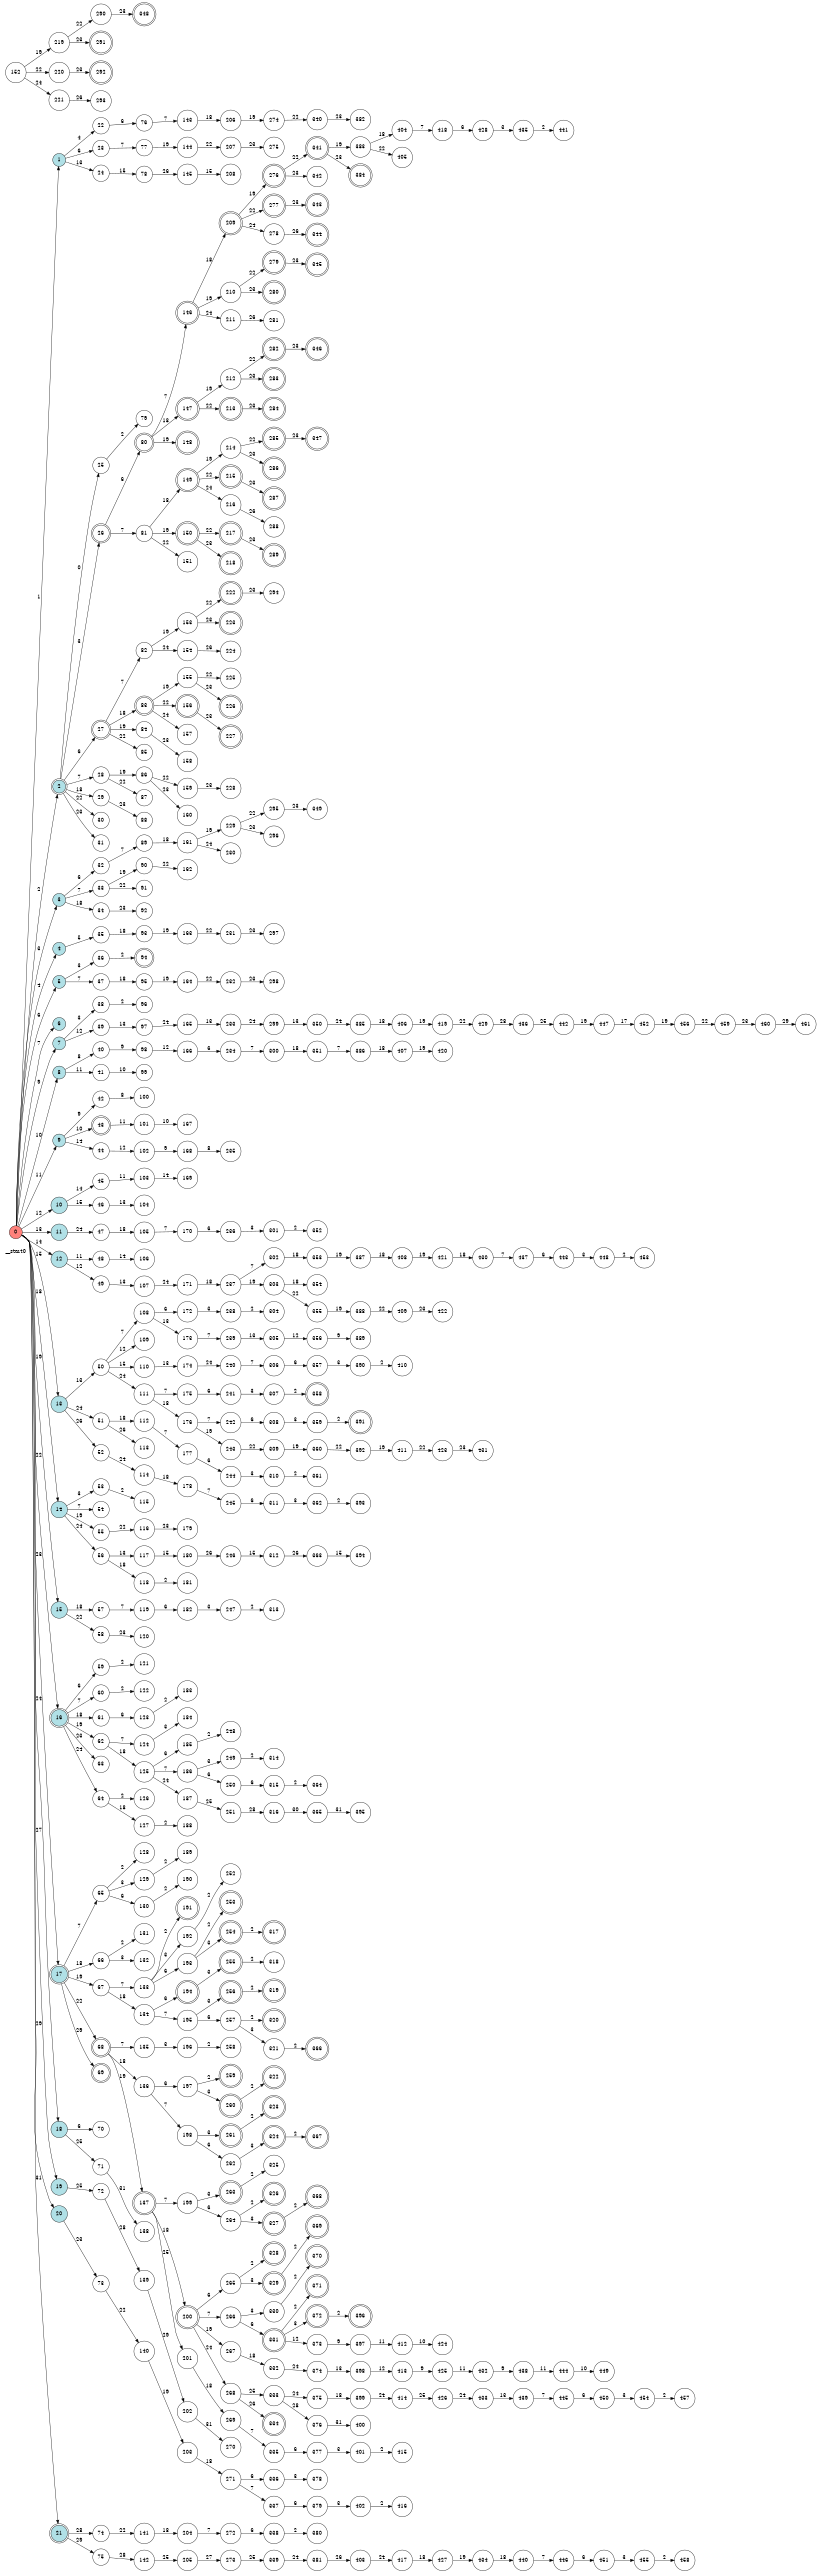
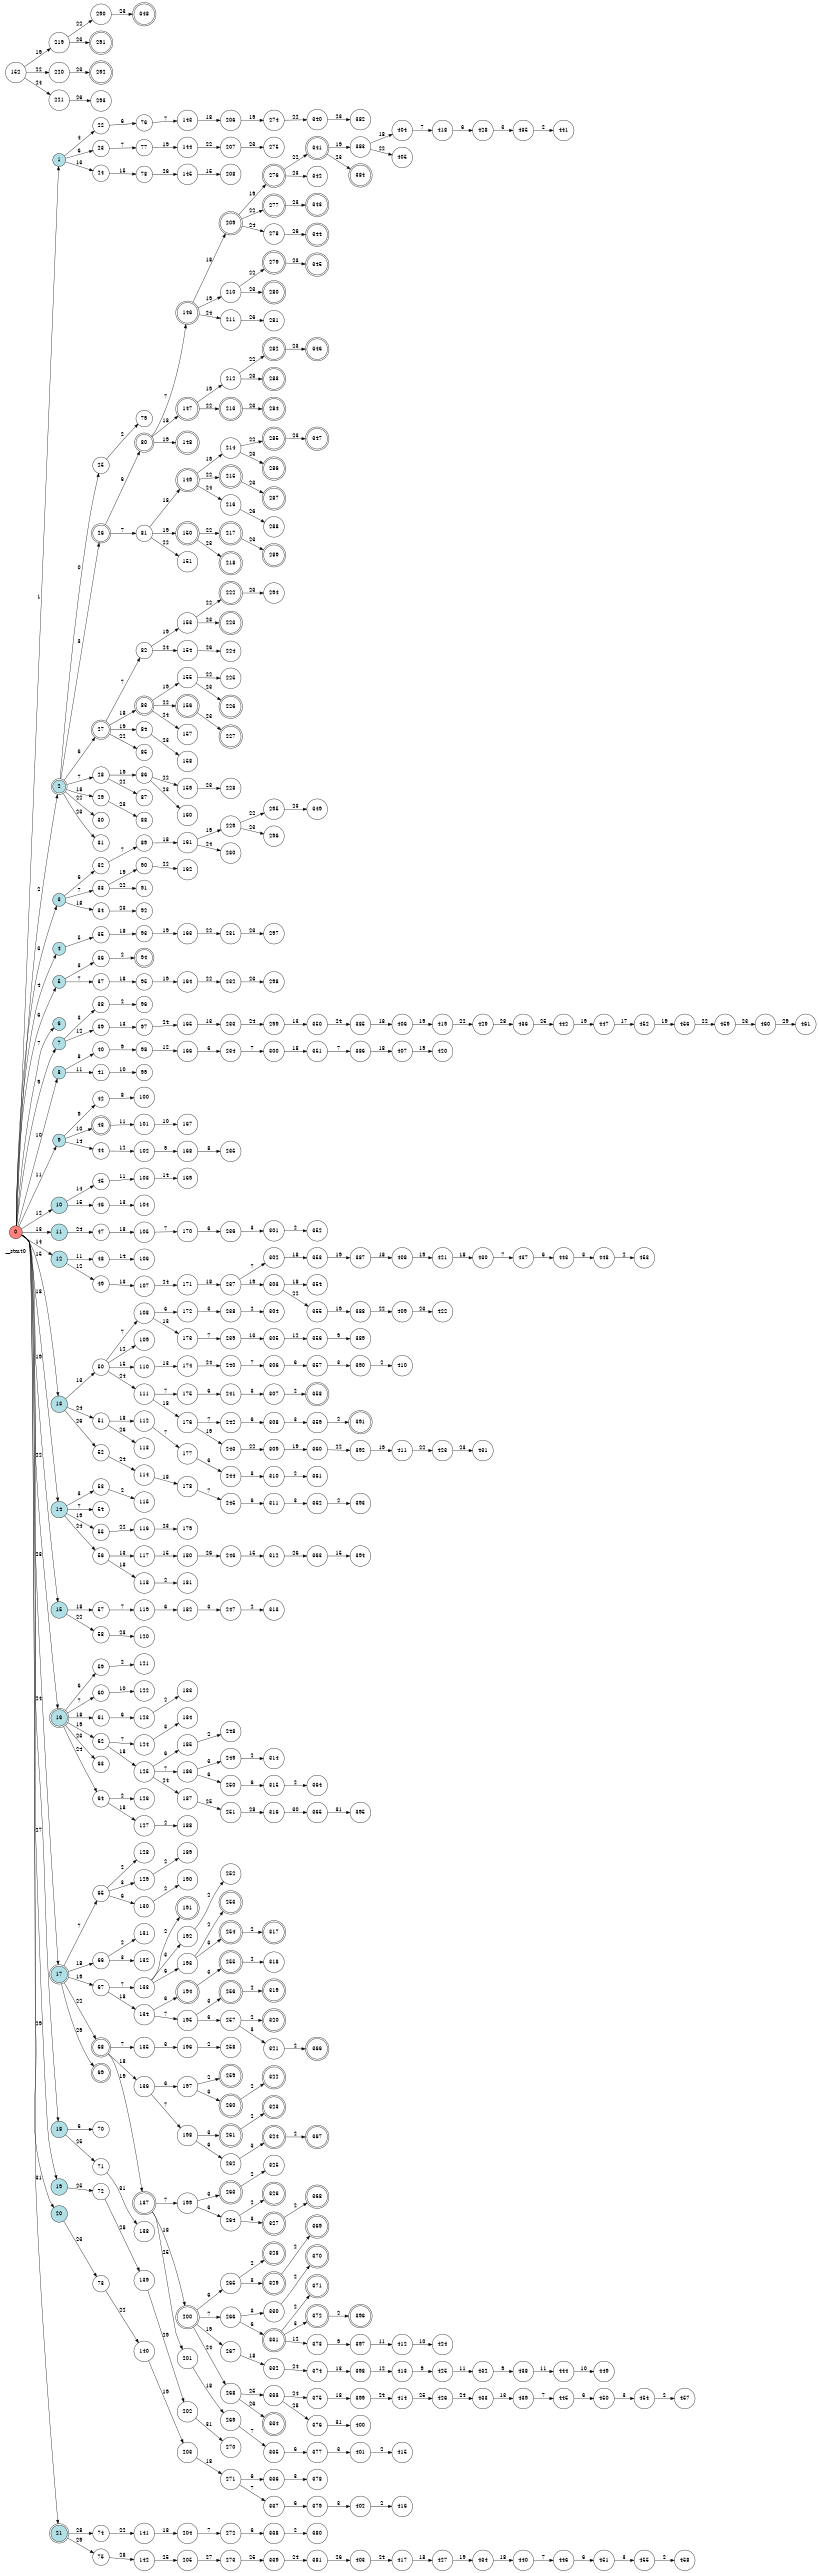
(123, 1689) -> (123, 1689)
